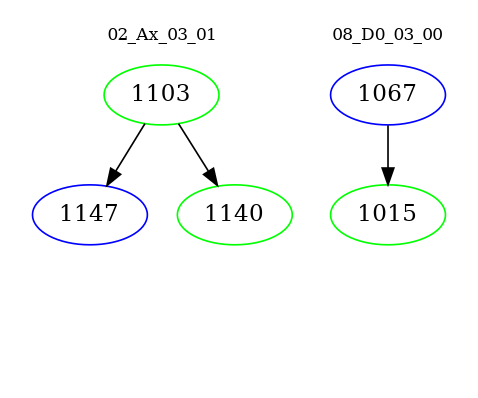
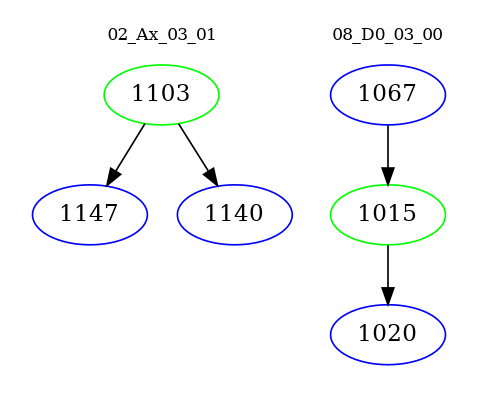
(235, 215) -> (235, 215)
none -> (388, 335)
